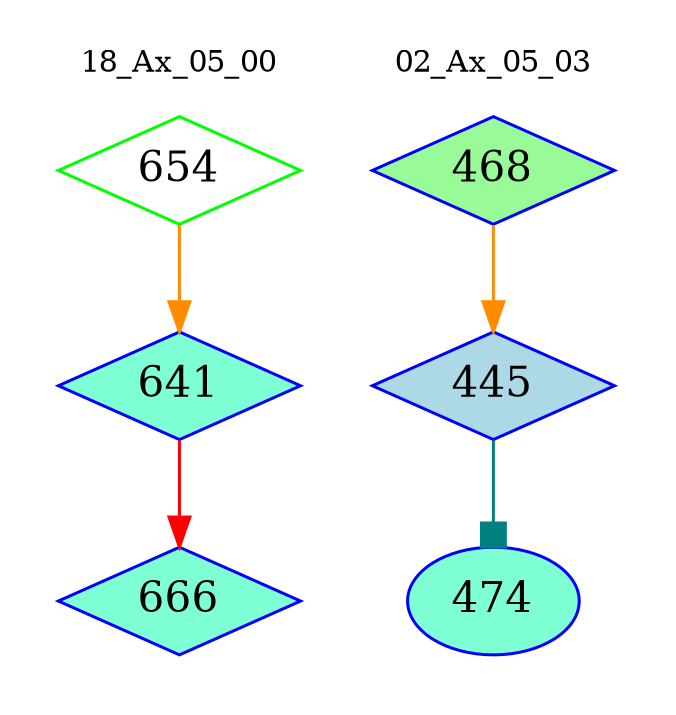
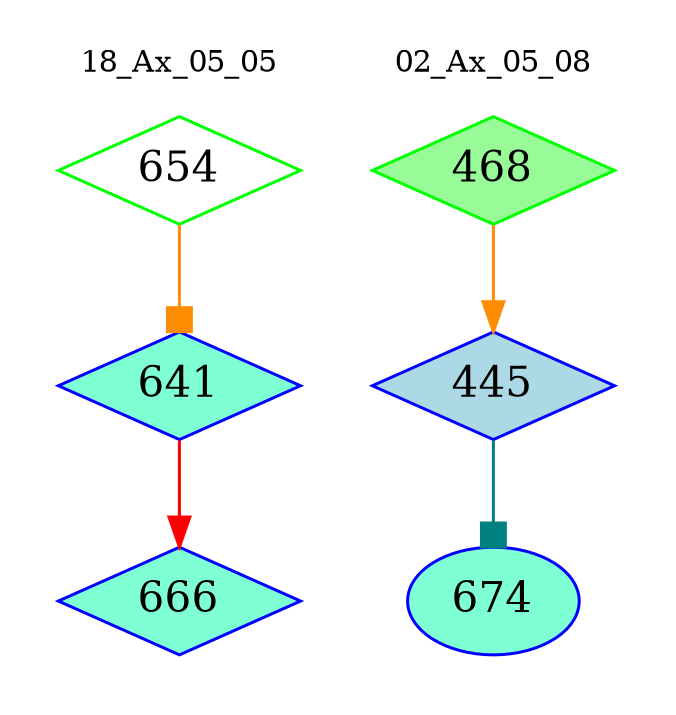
(179, 64) -> (179, 64)
(493, 64) -> (493, 64)
(493, 170) -> (493, 170)
(179, 263) -> (179, 263)
(493, 601) -> (493, 601)
